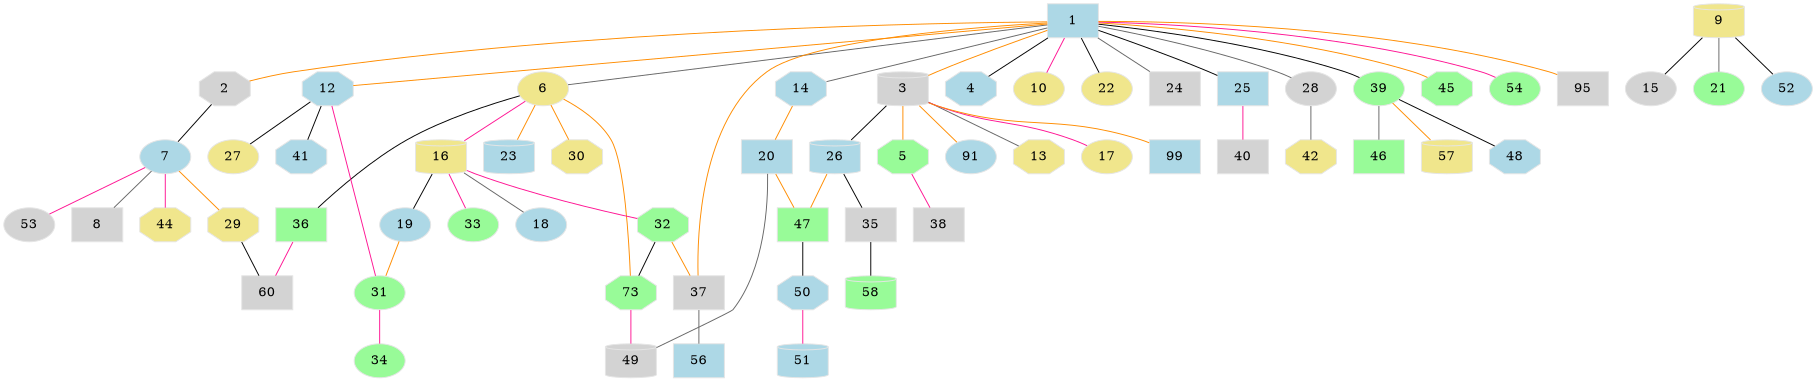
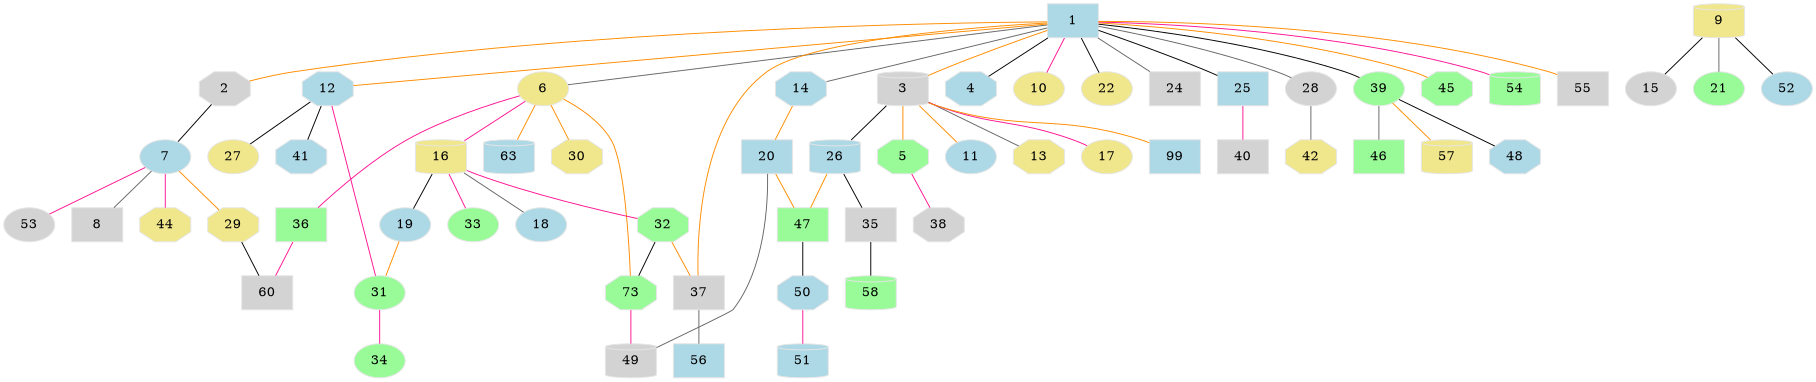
(1515, 89) -> (1515, 89)
(1583, 89) -> (1583, 89)
(411, 138) -> (411, 138)
(509, 157) -> (509, 157)
(971, 157) -> (971, 157)
(939, 225) -> (939, 225)
